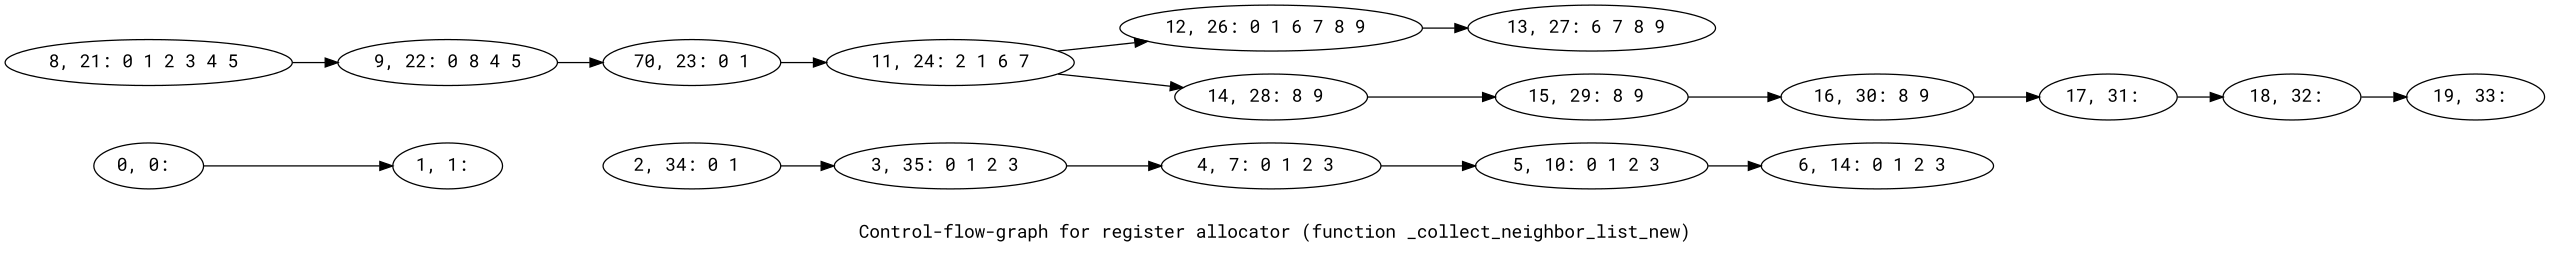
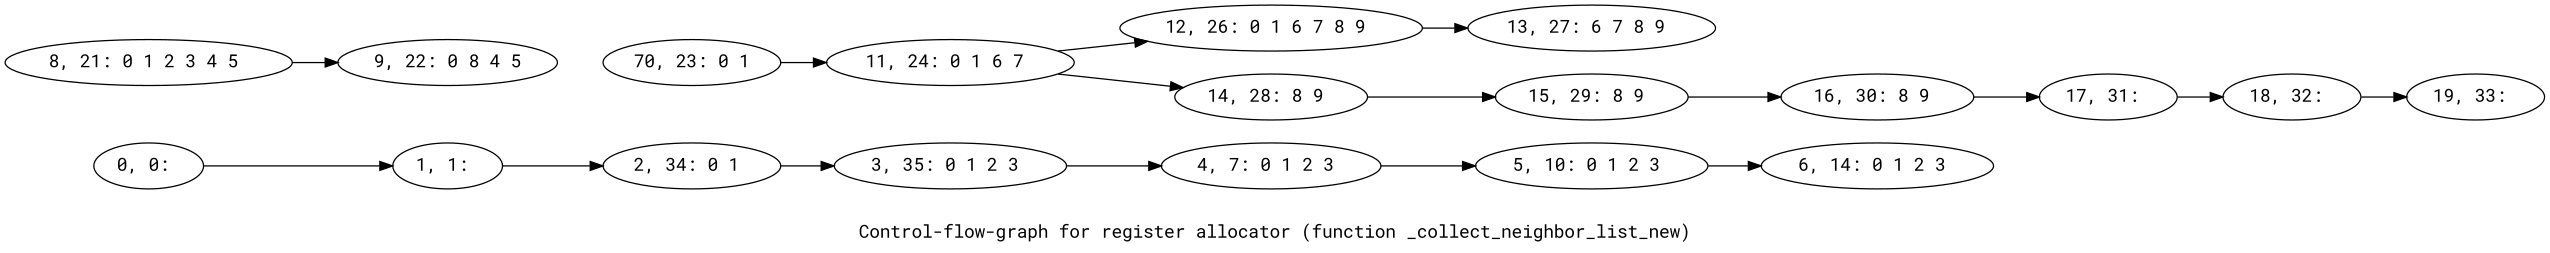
(574, 63) -> none
(950, 63) -> (950, 63)
none -> (546, 166)
